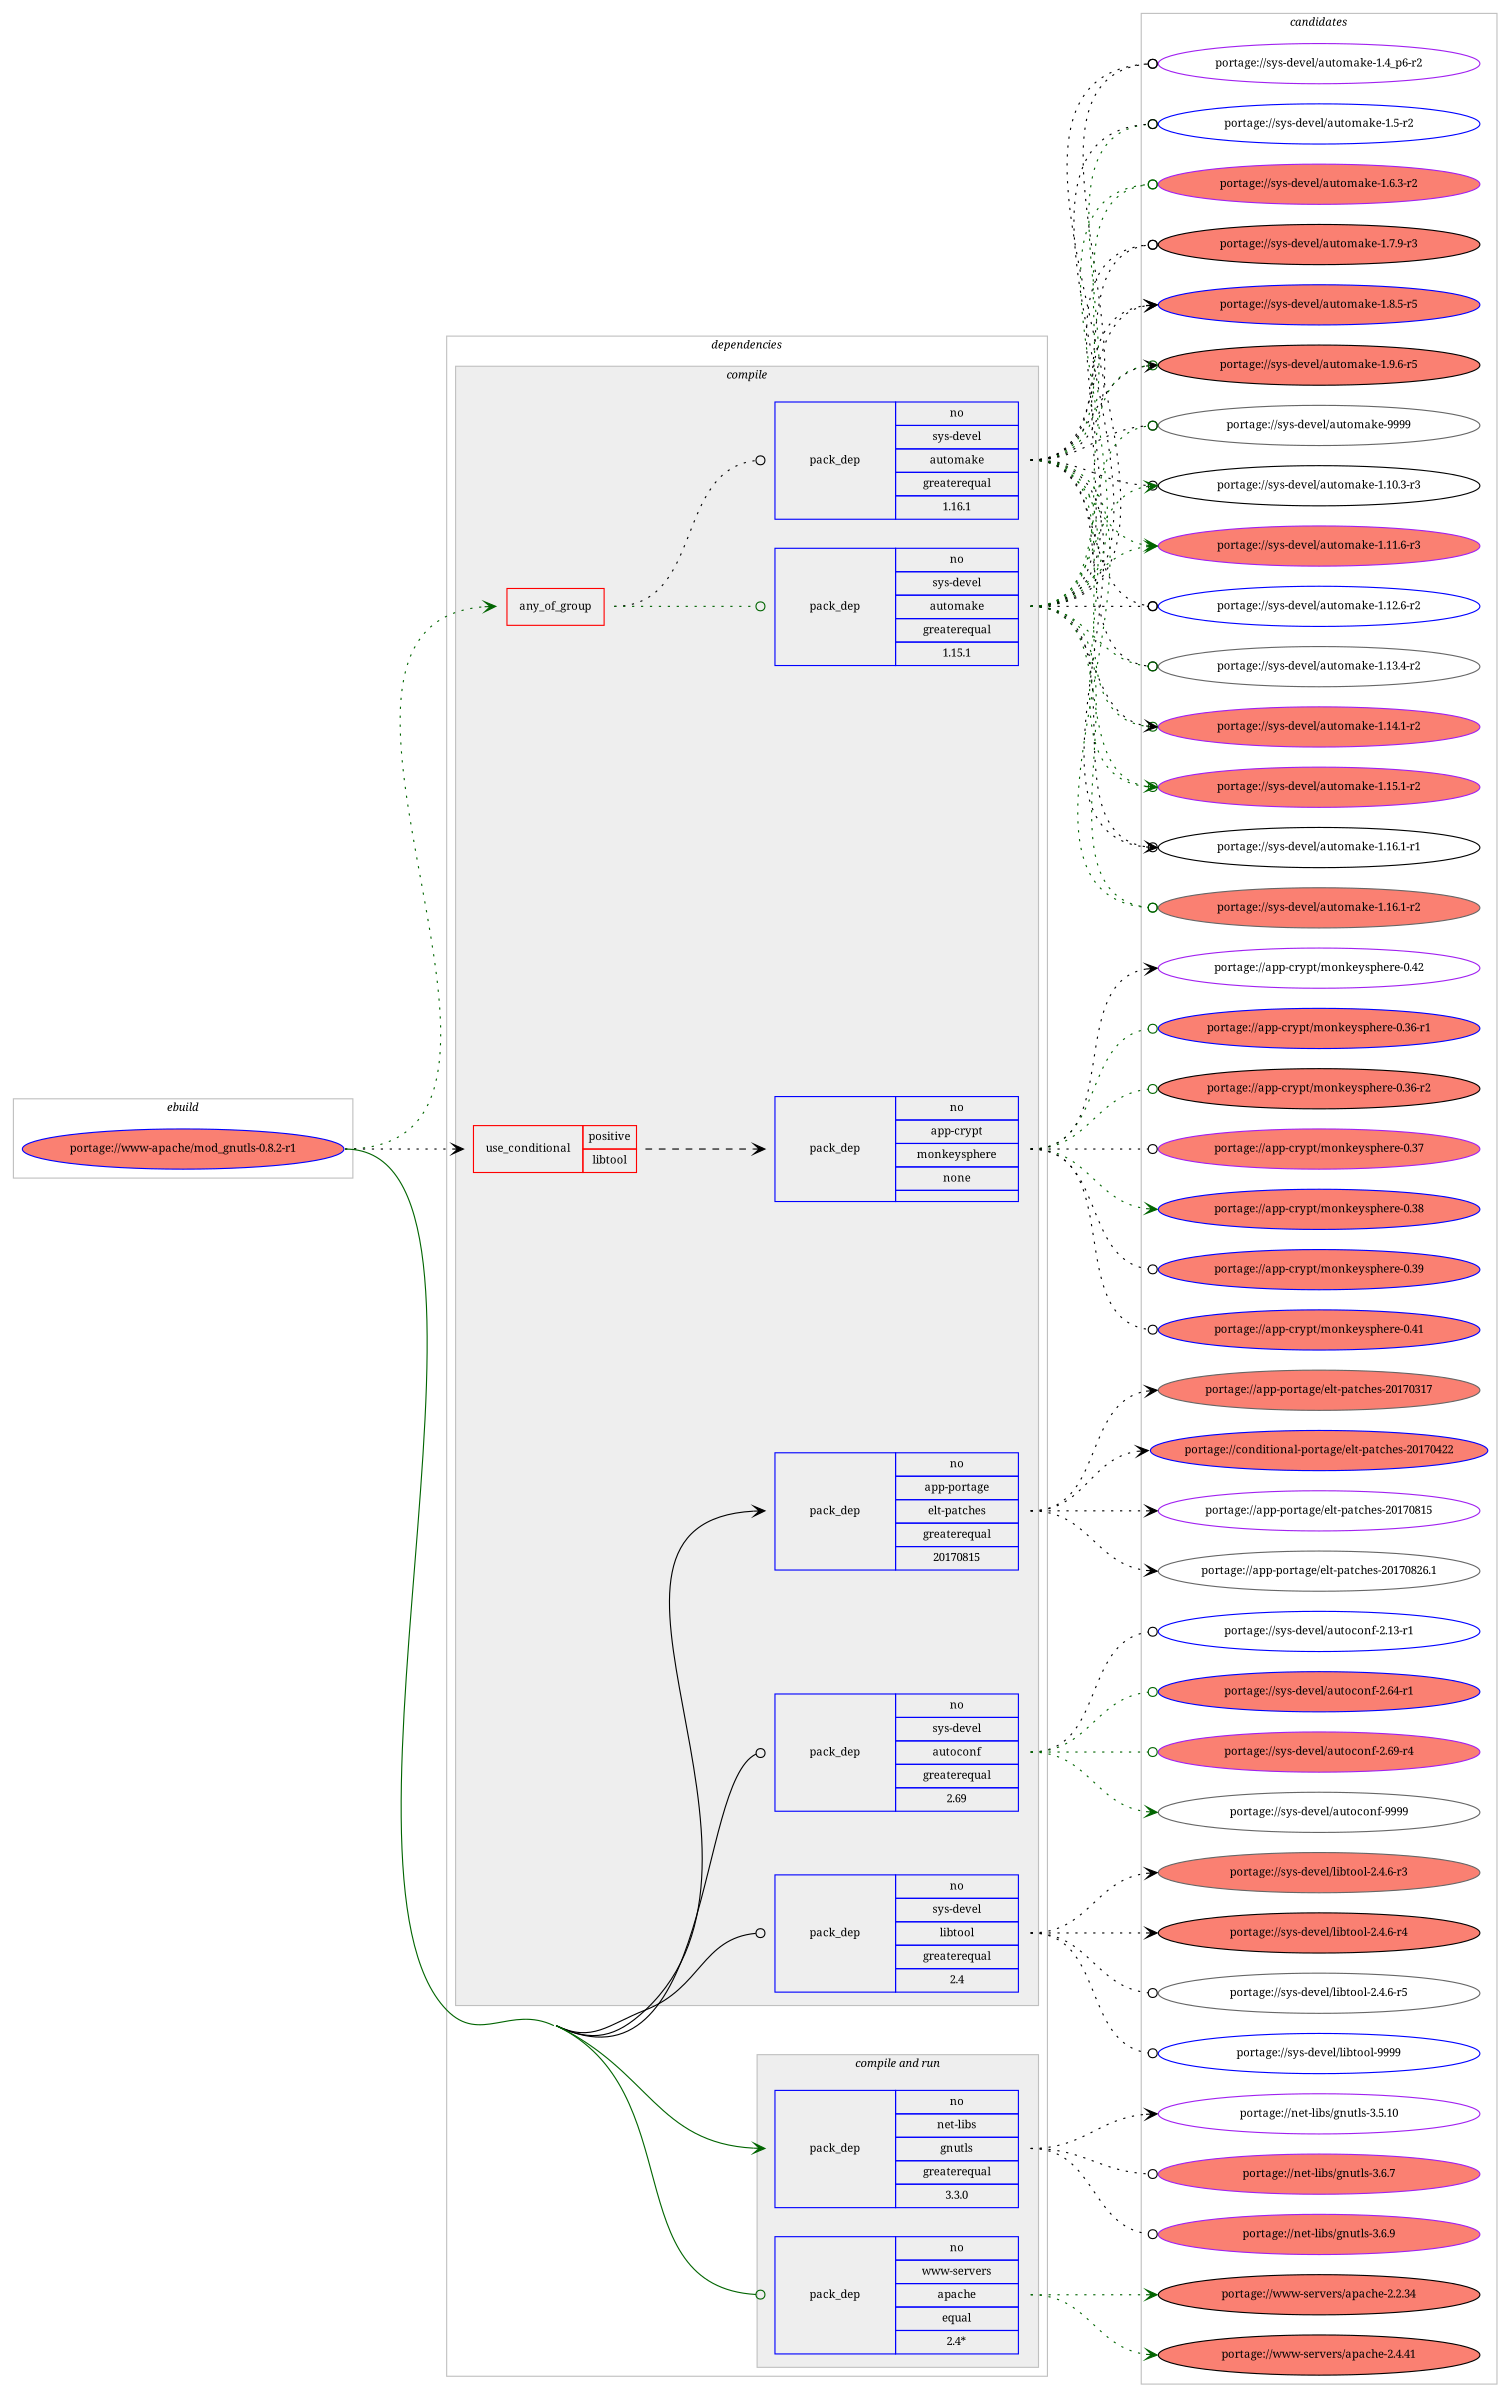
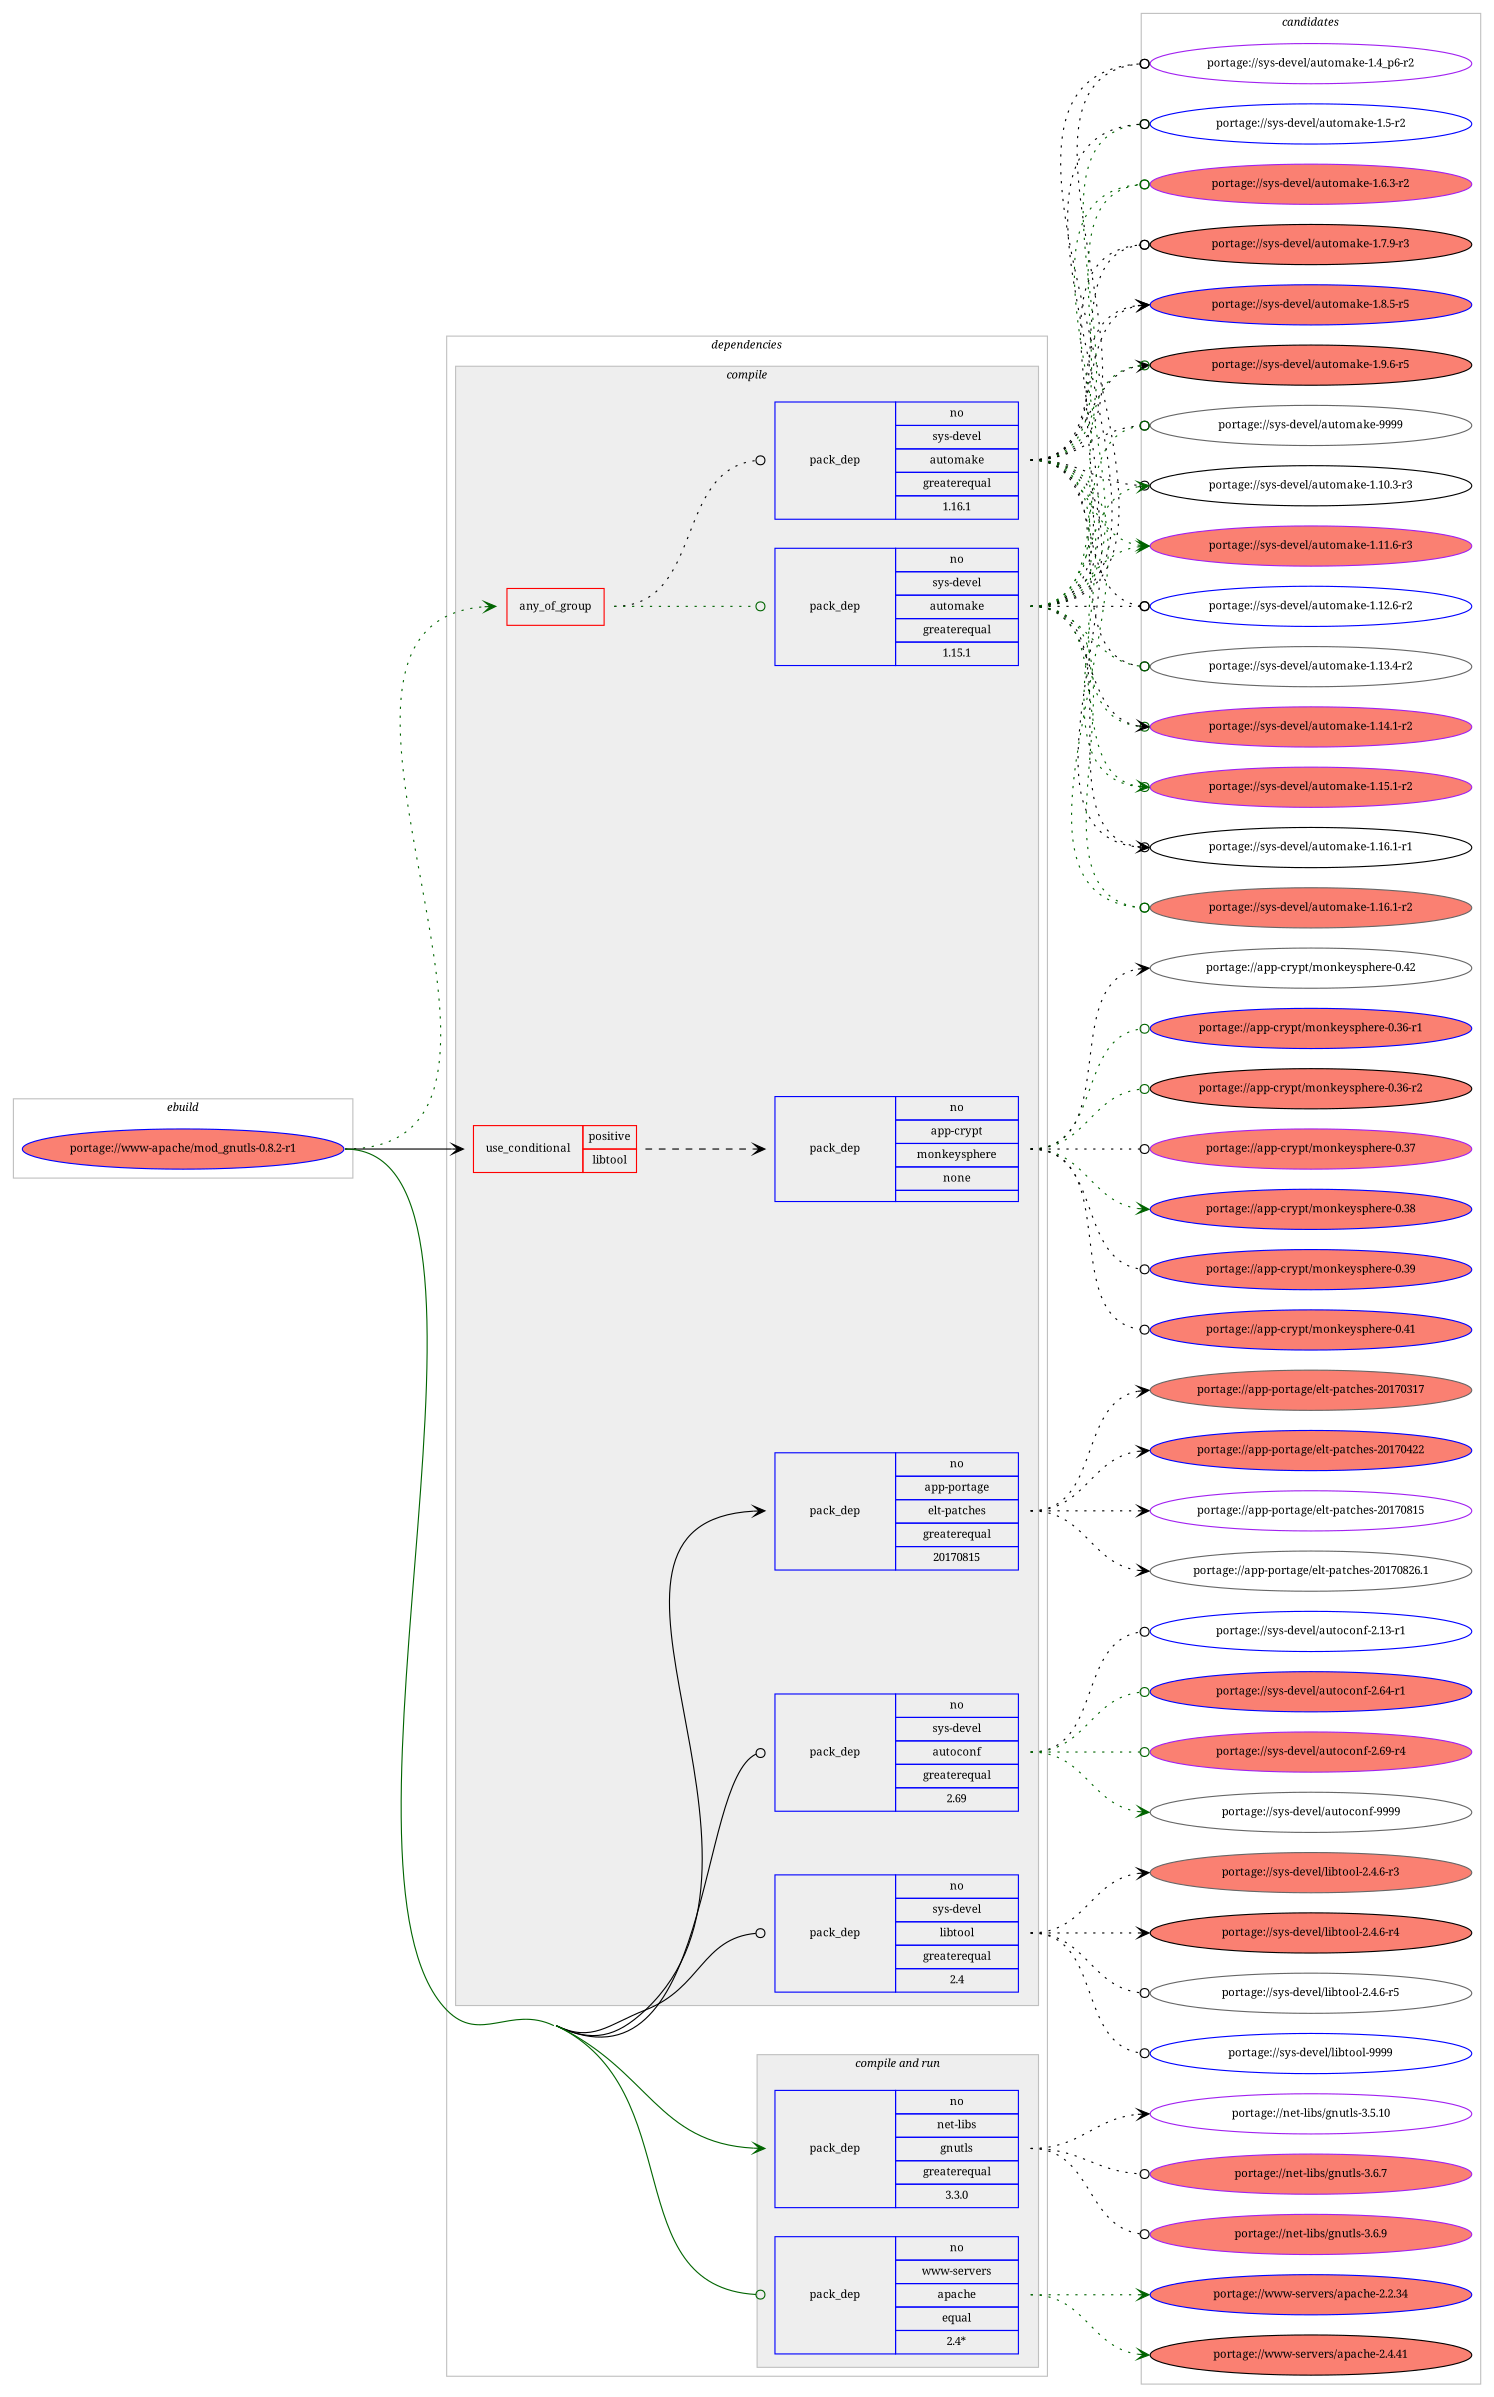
(1319, 968) -> (1311, 968)
(398, 1149) -> (398, 1149)
(1319, 1451) -> (1311, 1451)
(1319, 2295) -> (1311, 2295)
